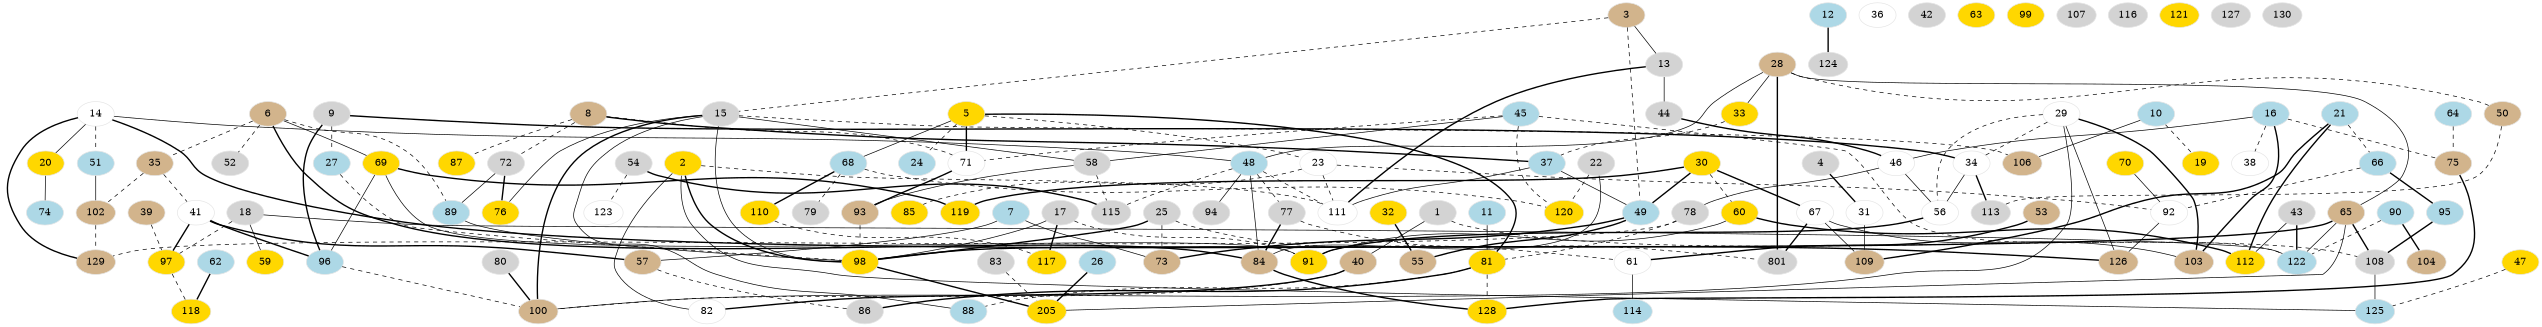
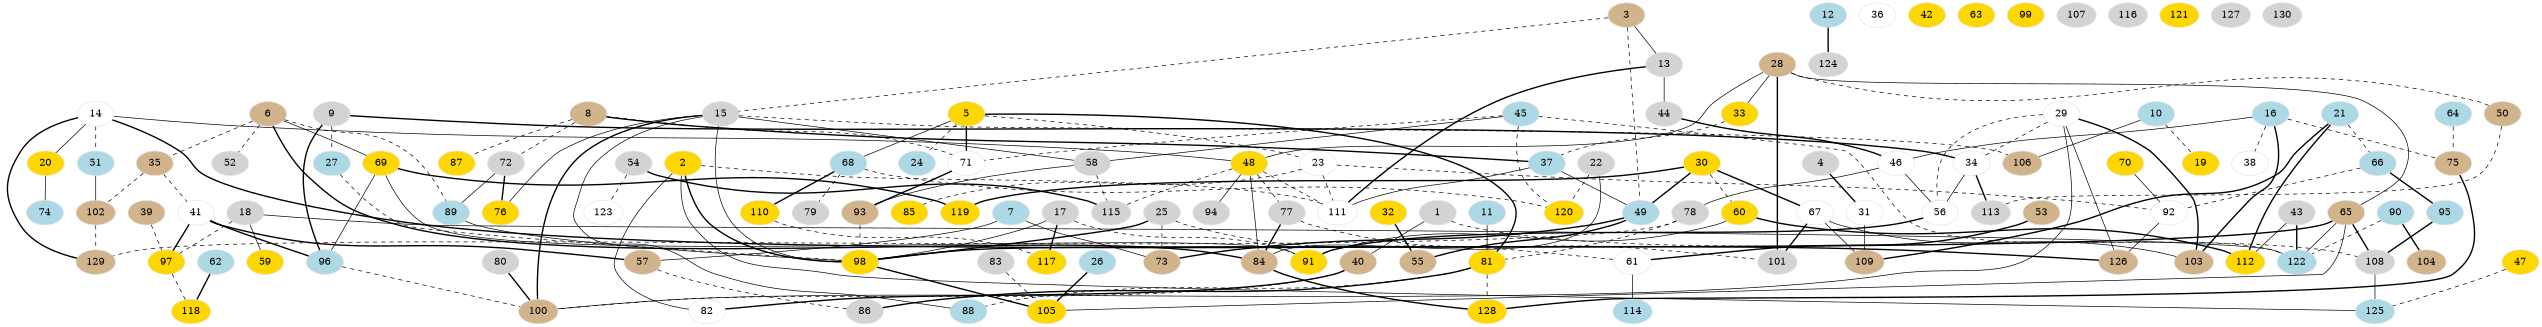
(1927, 15) -> (1927, 15)
(1249, 163) -> (1249, 163)
(1777, 262) -> (1777, 262)
(1047, 311) -> (1047, 311)
